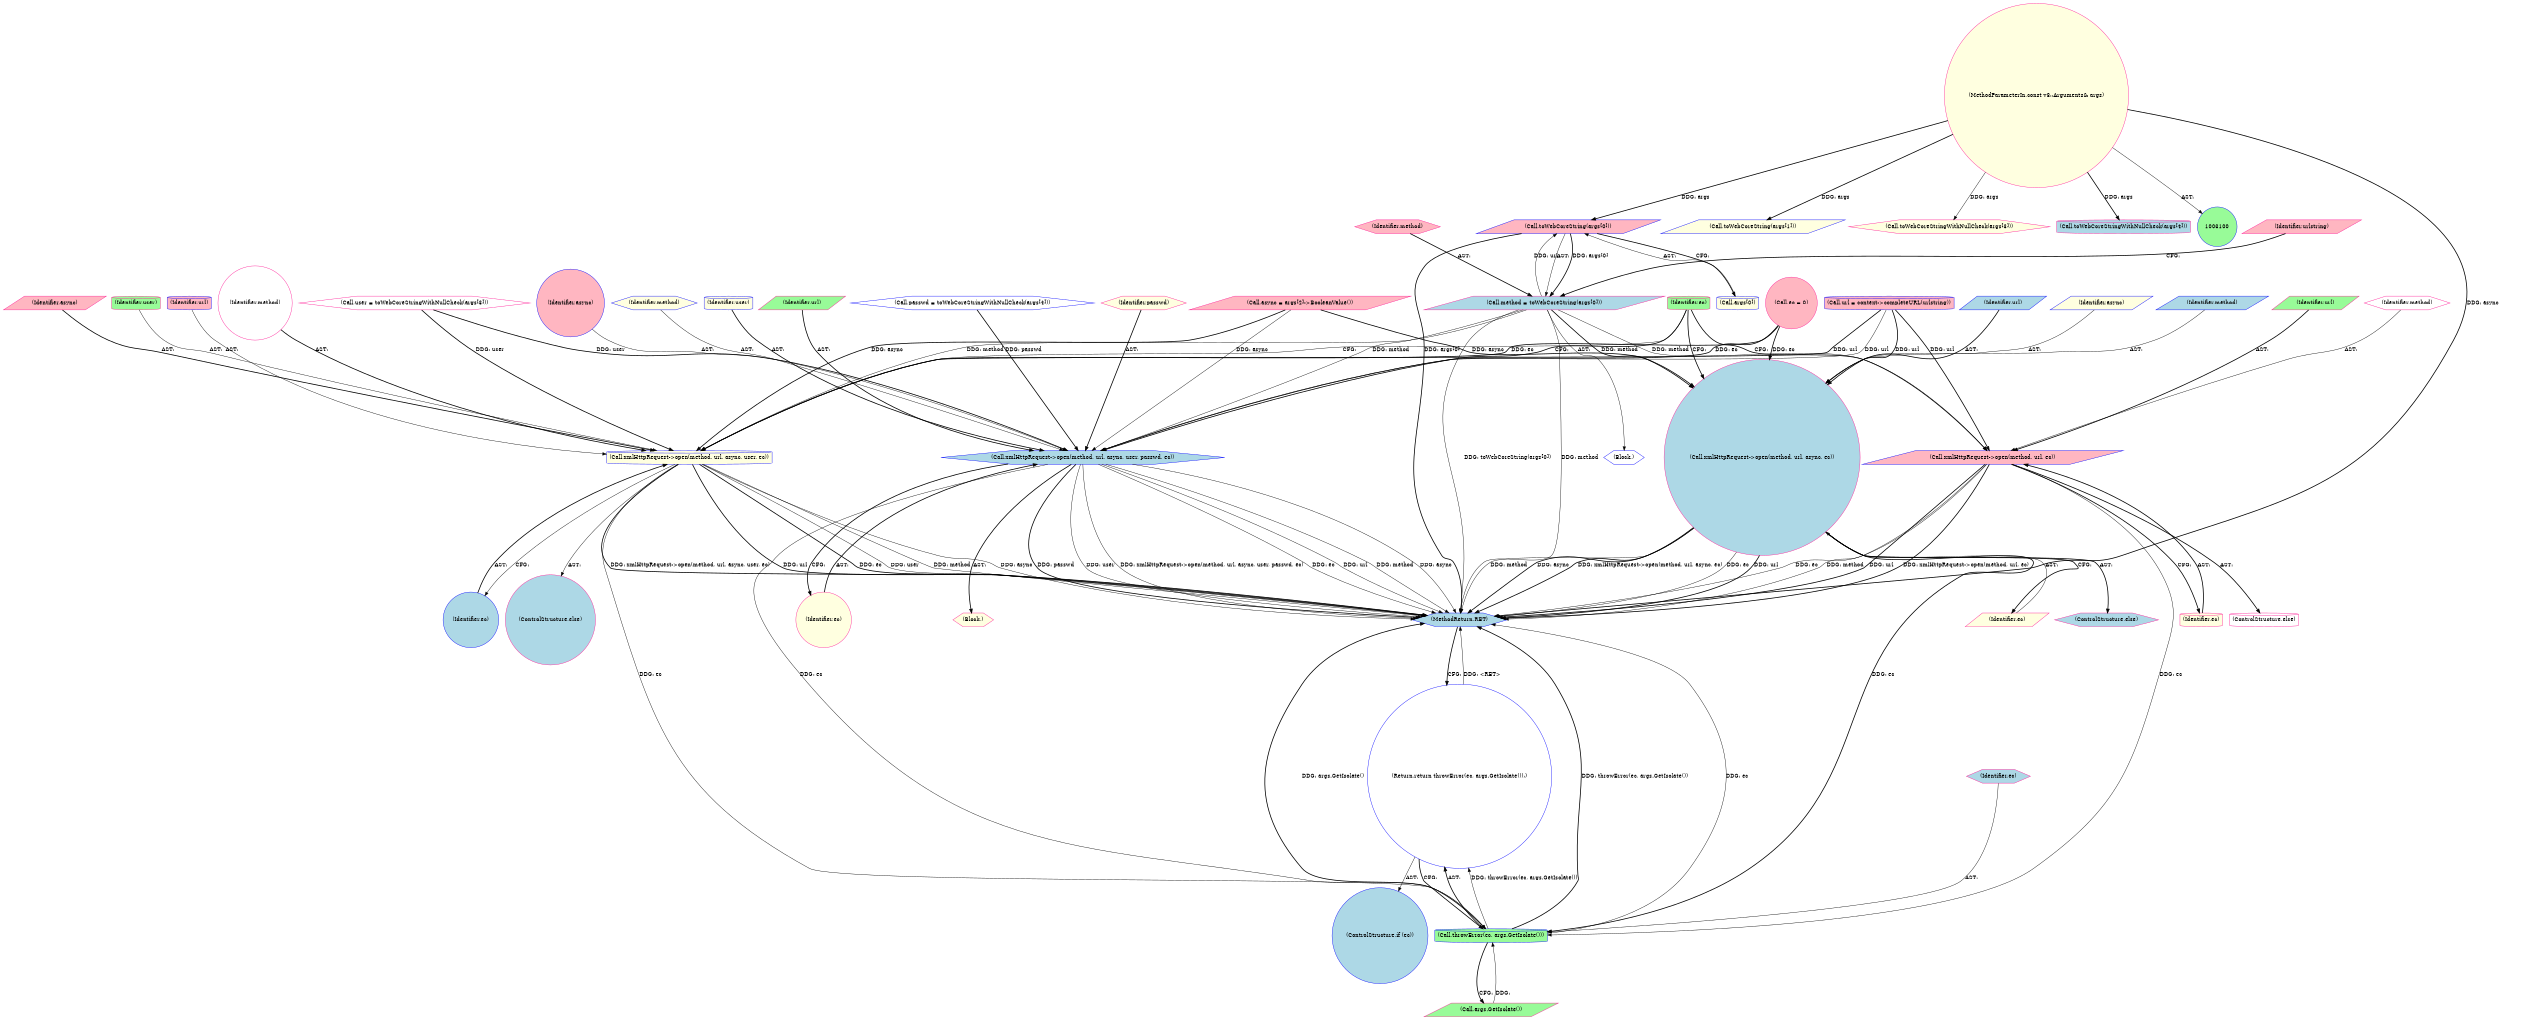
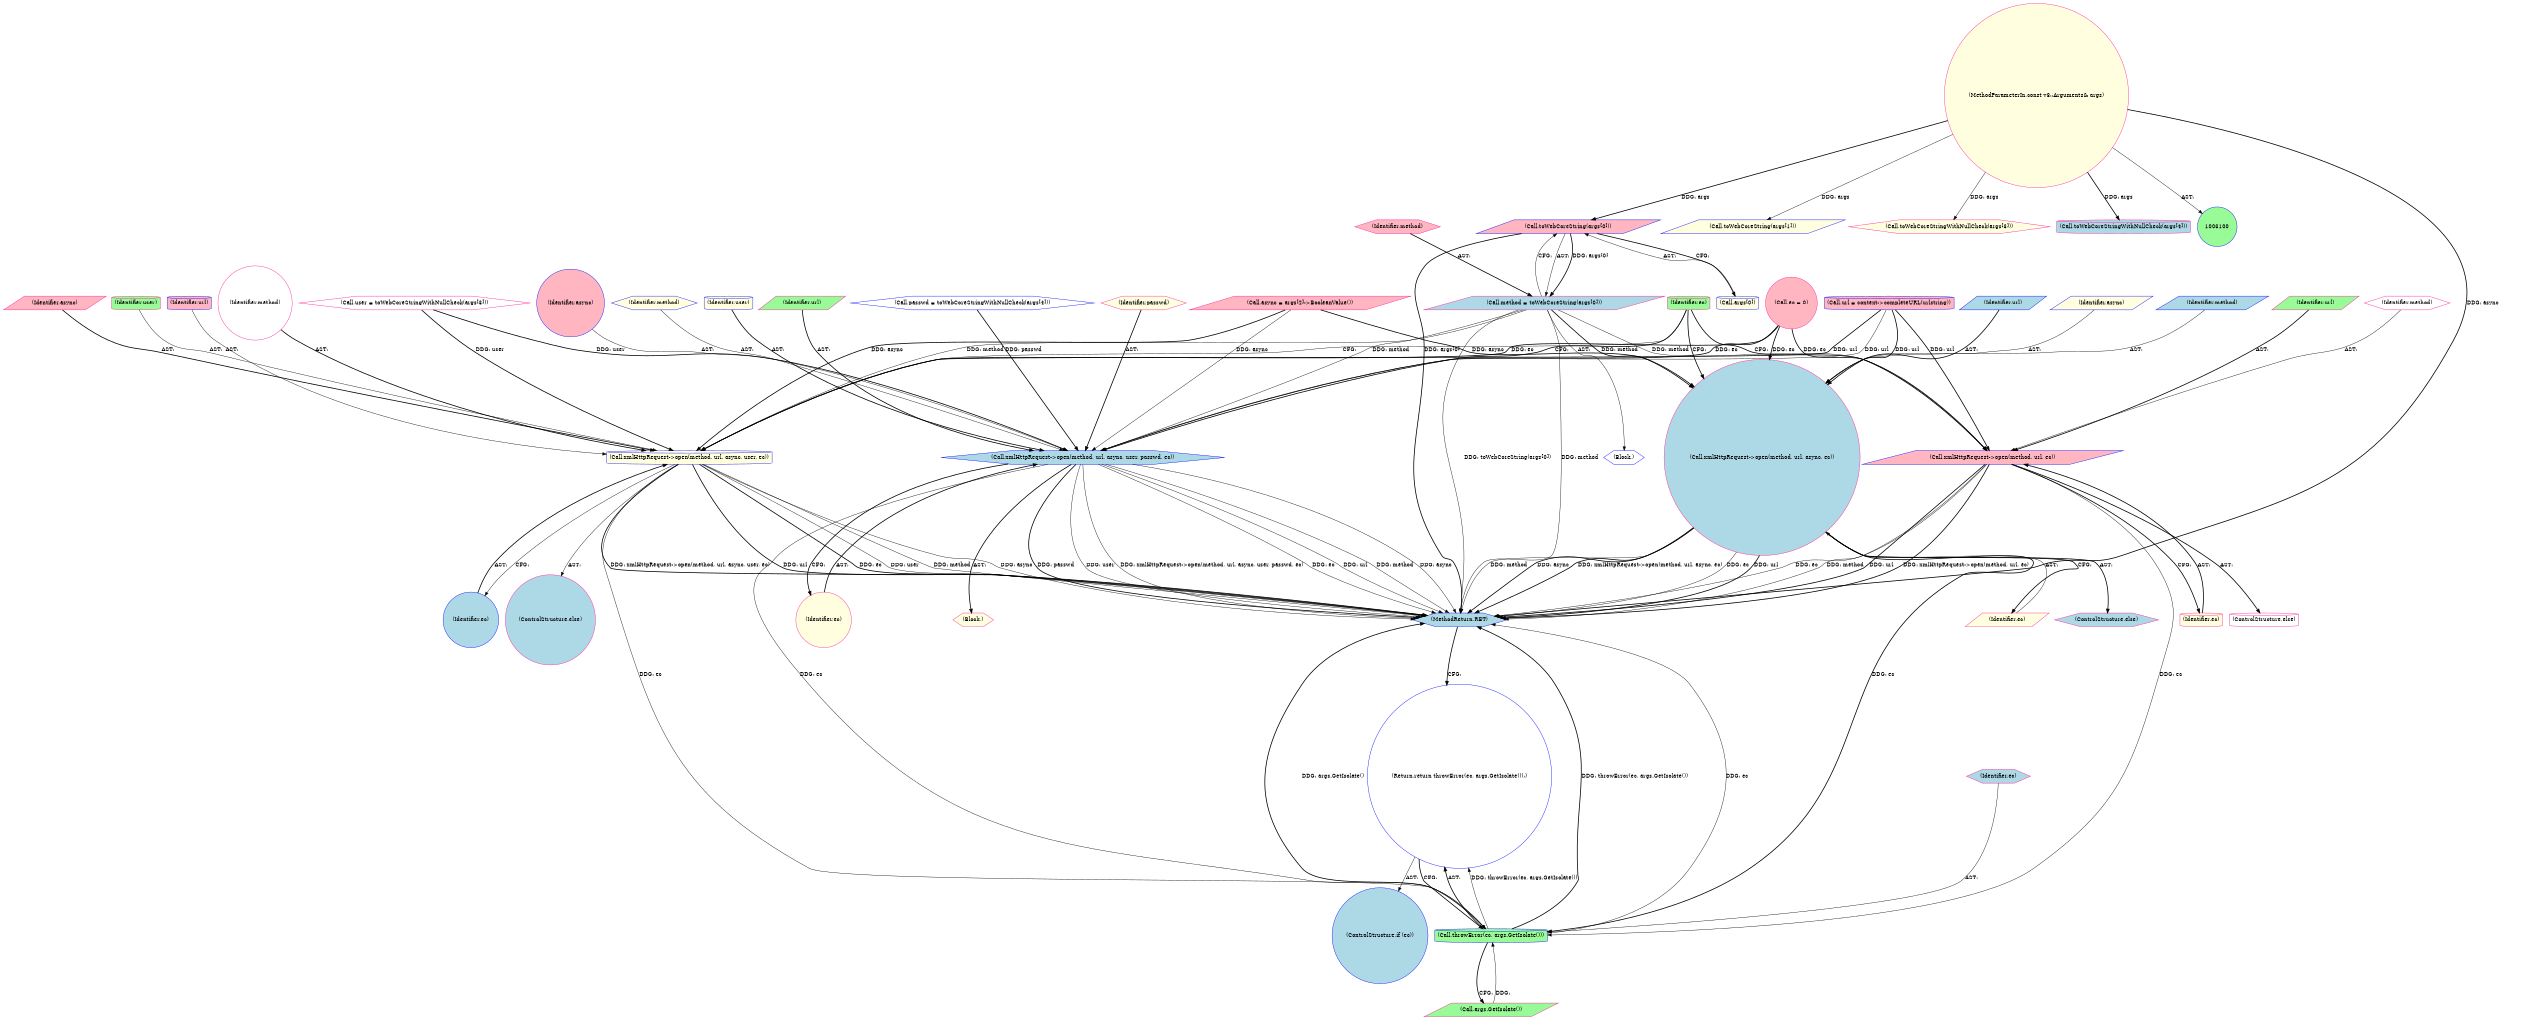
(1862, 176) -> (1862, 176)
(2302, 227) -> none
(1546, 256) -> (1546, 256)
none -> (1891, 373)
(1463, 657) -> none
